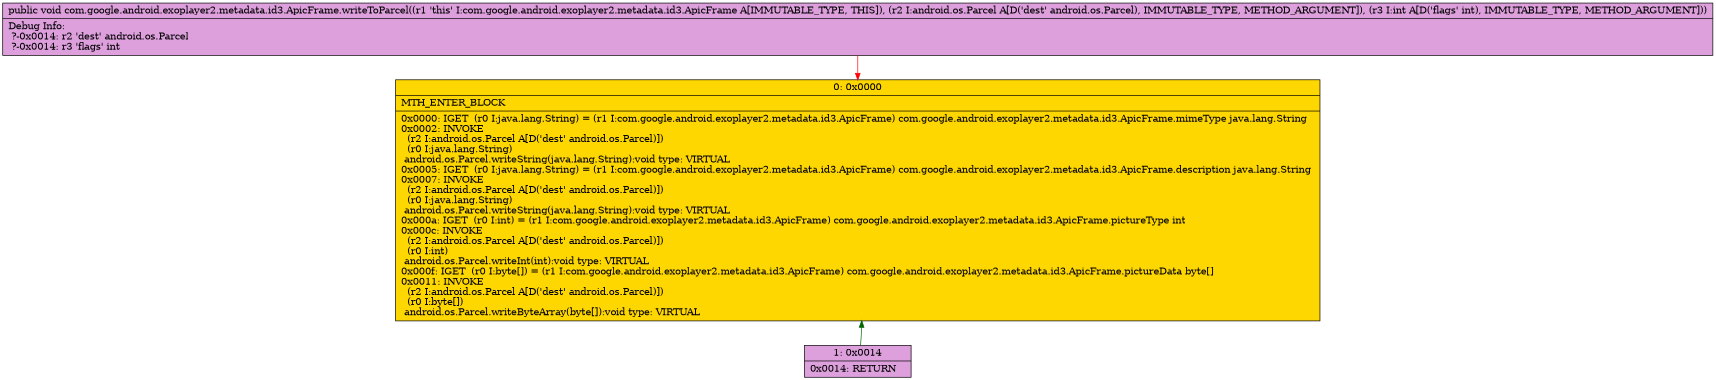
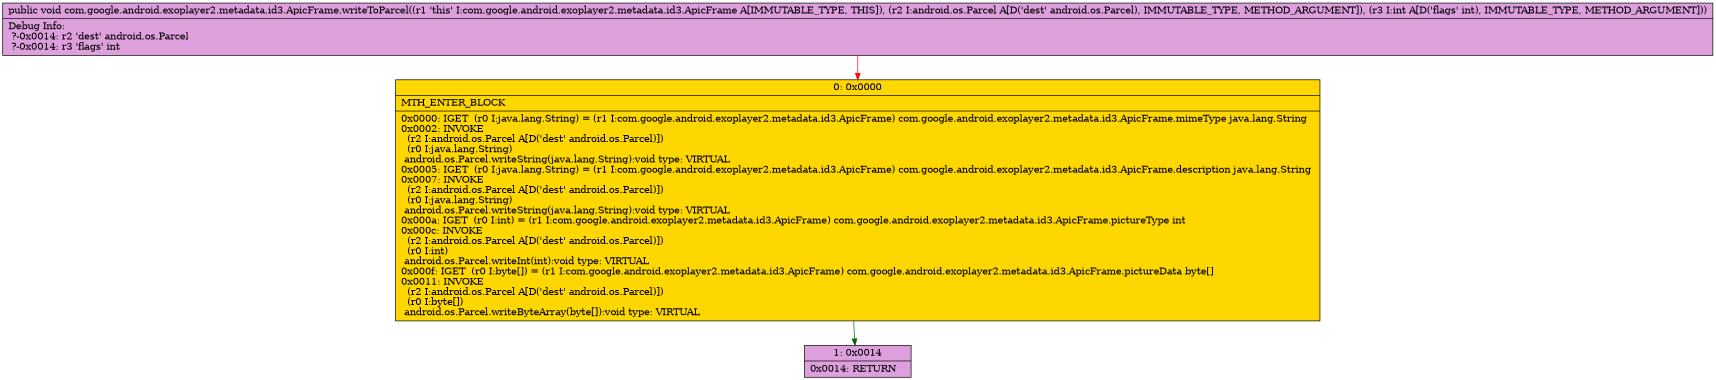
(861, 337) -> (854, 330)
